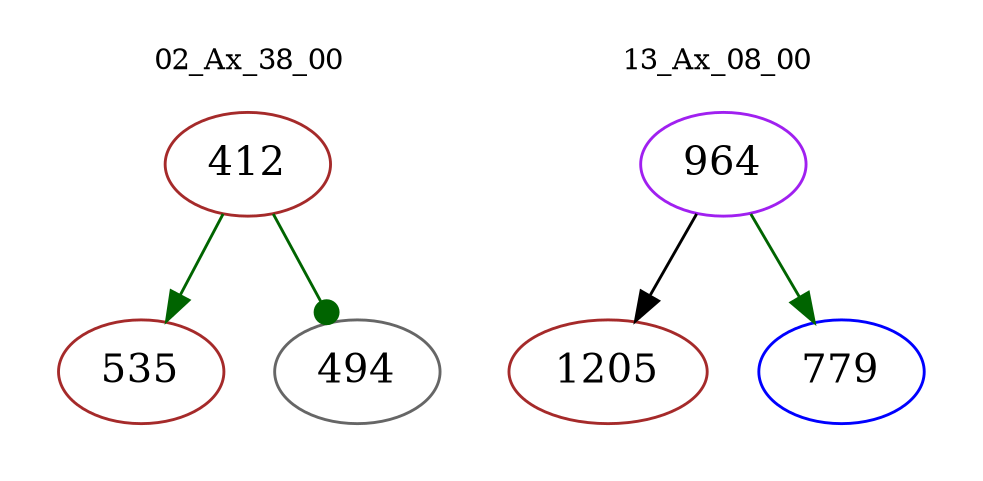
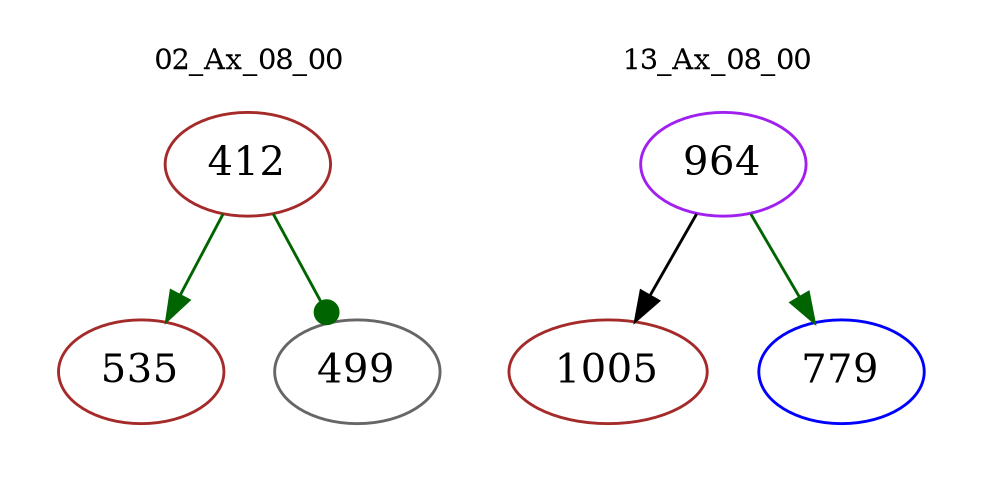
(249, 62) -> (249, 62)
(357, 372) -> (357, 372)
(608, 372) -> (608, 372)
